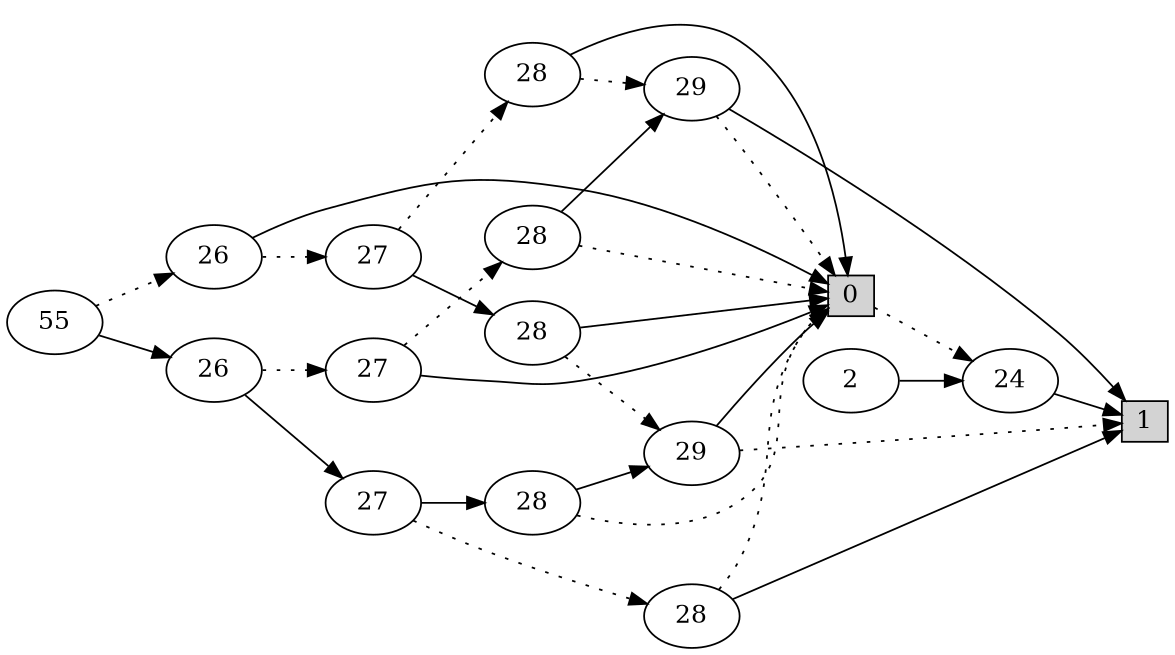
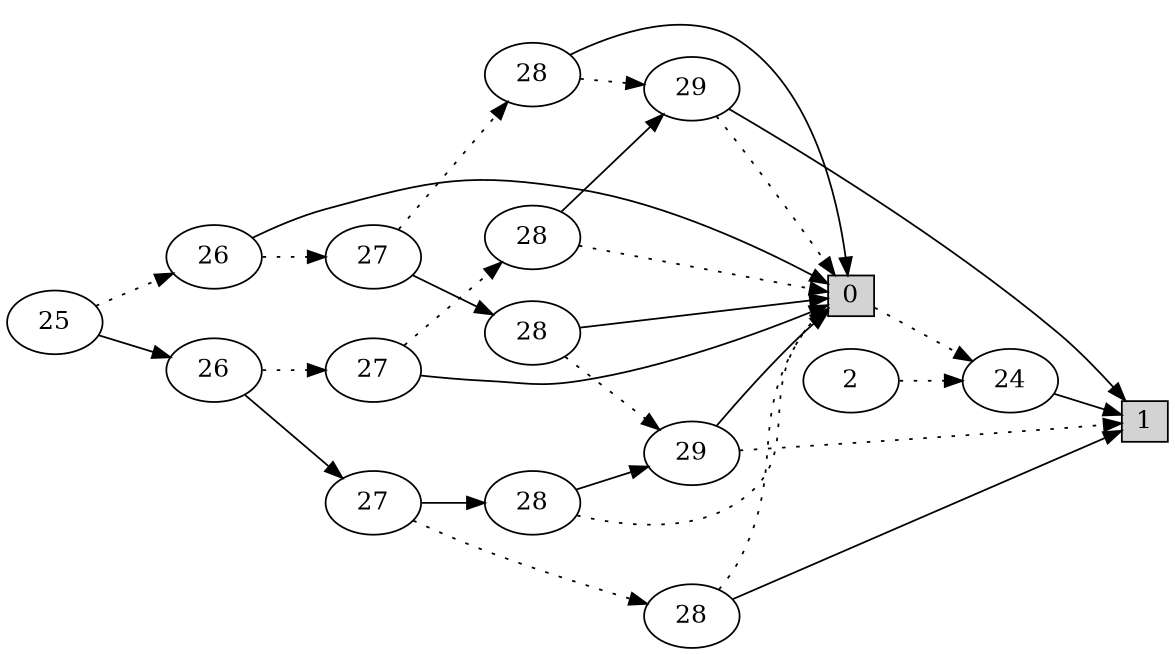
(55, 322) -> (55, 322)
(922, 381) -> (922, 381)
